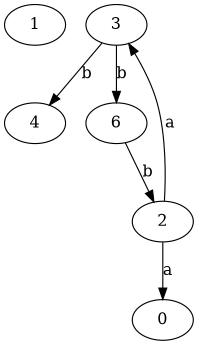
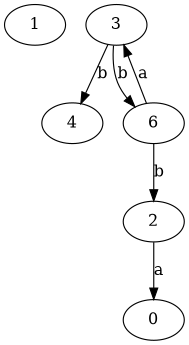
(162, 125) -> (137, 79)
